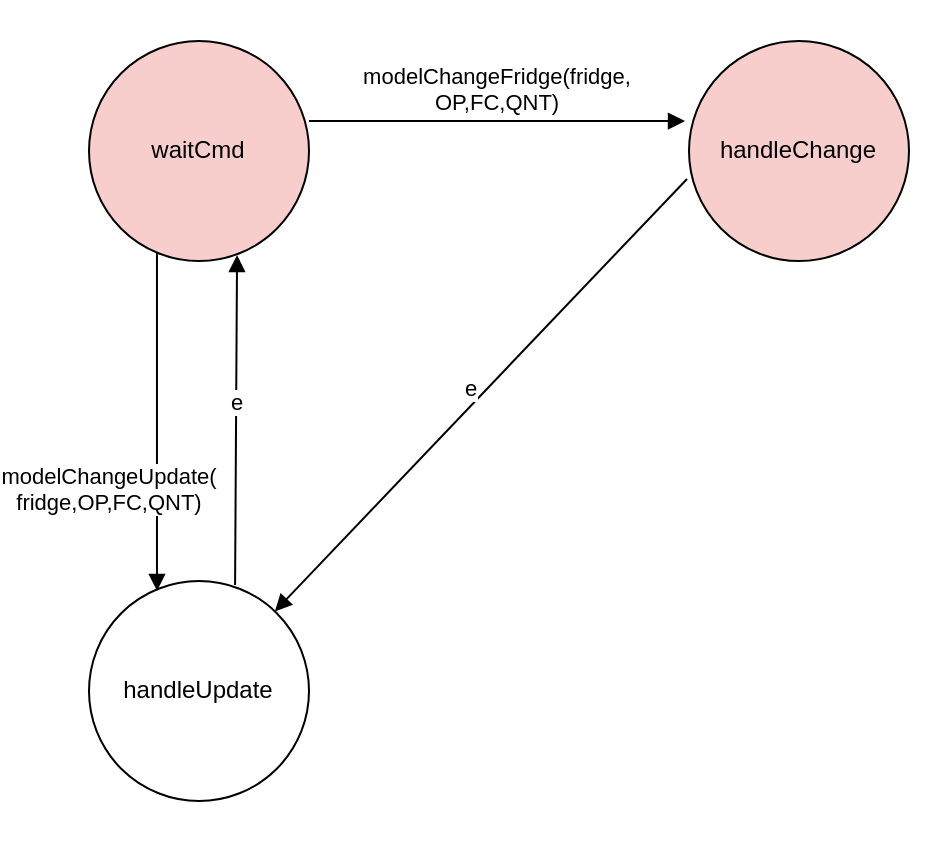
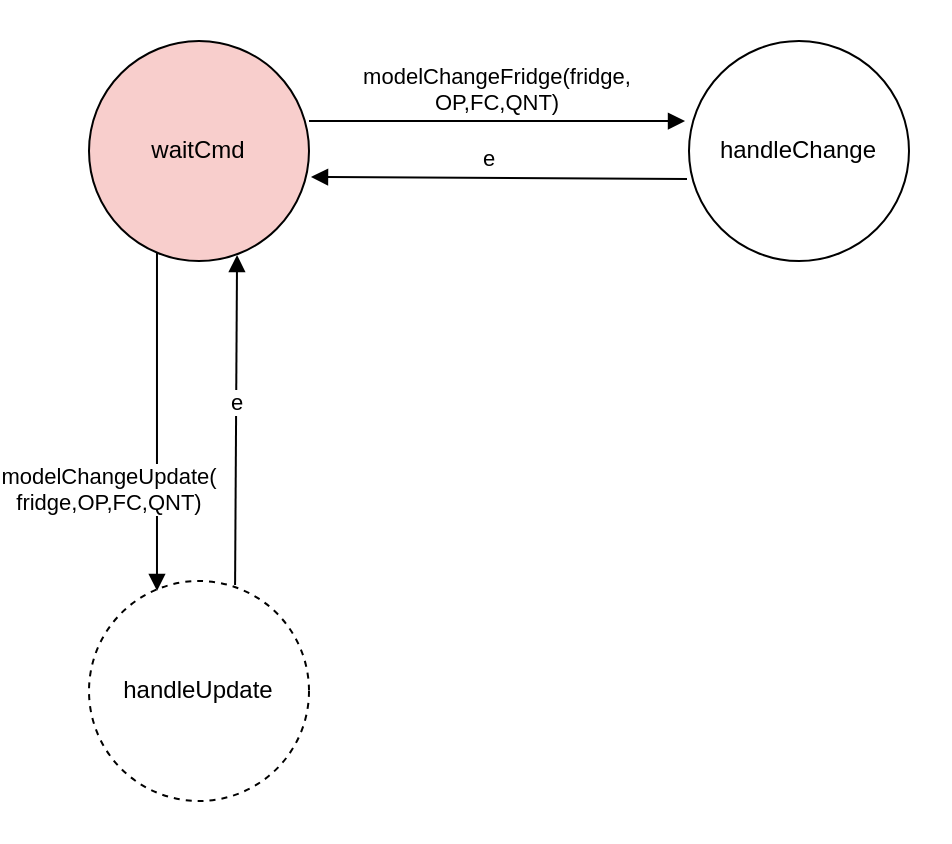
(799, 151) -> (799, 151)
(487, 389) -> (508, 178)
(199, 691) -> (199, 691)
